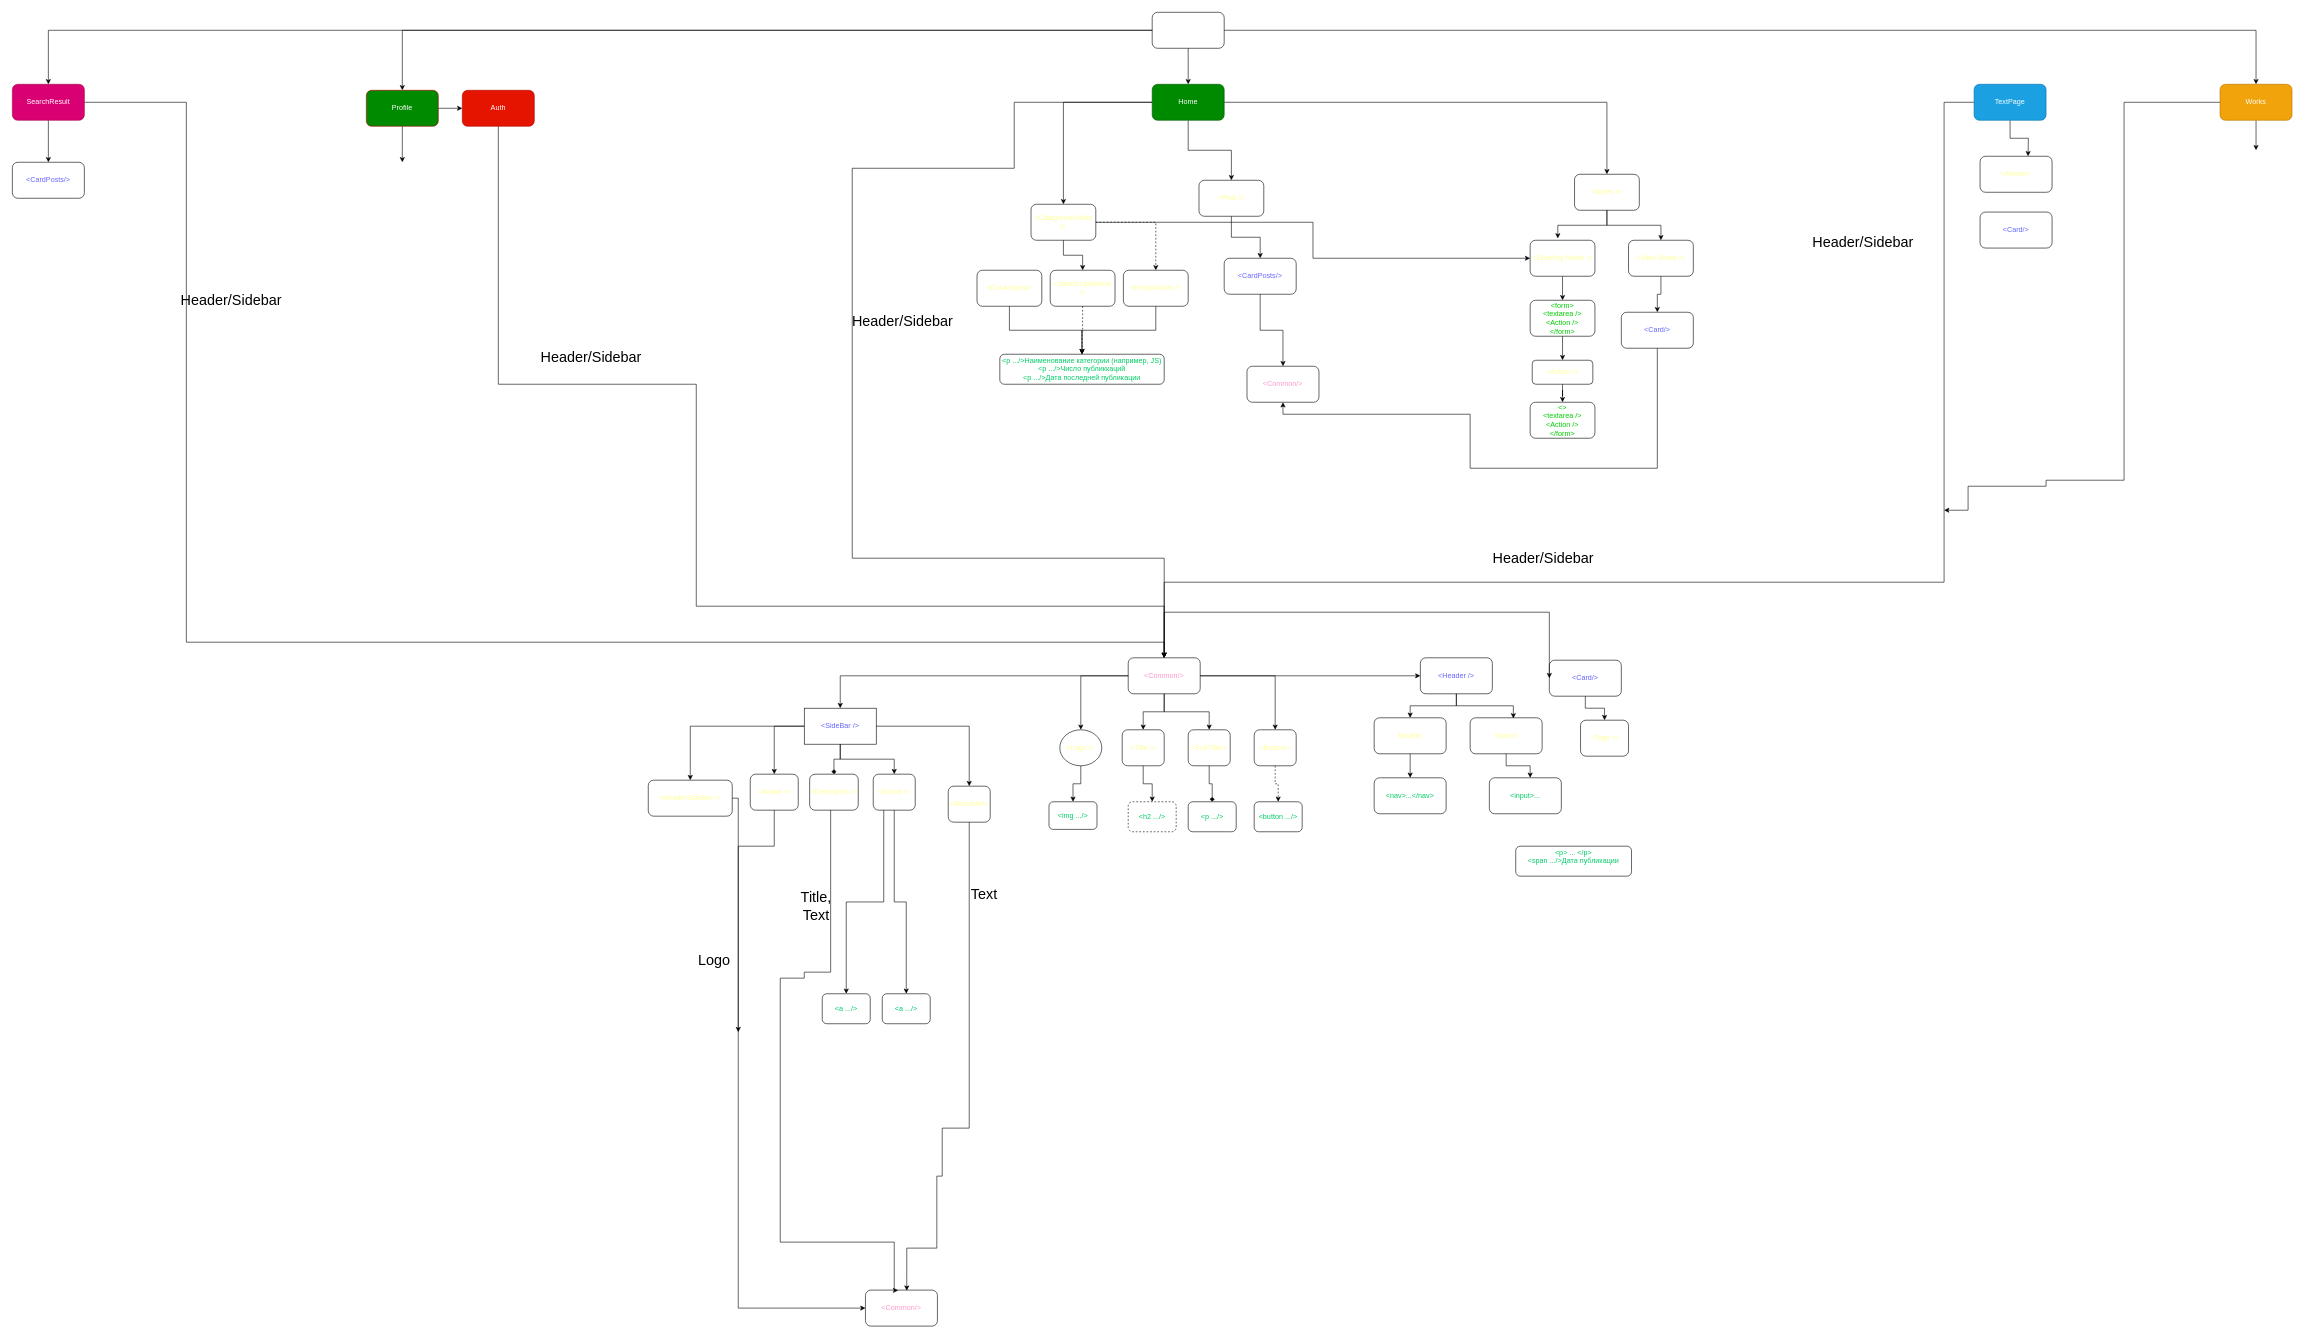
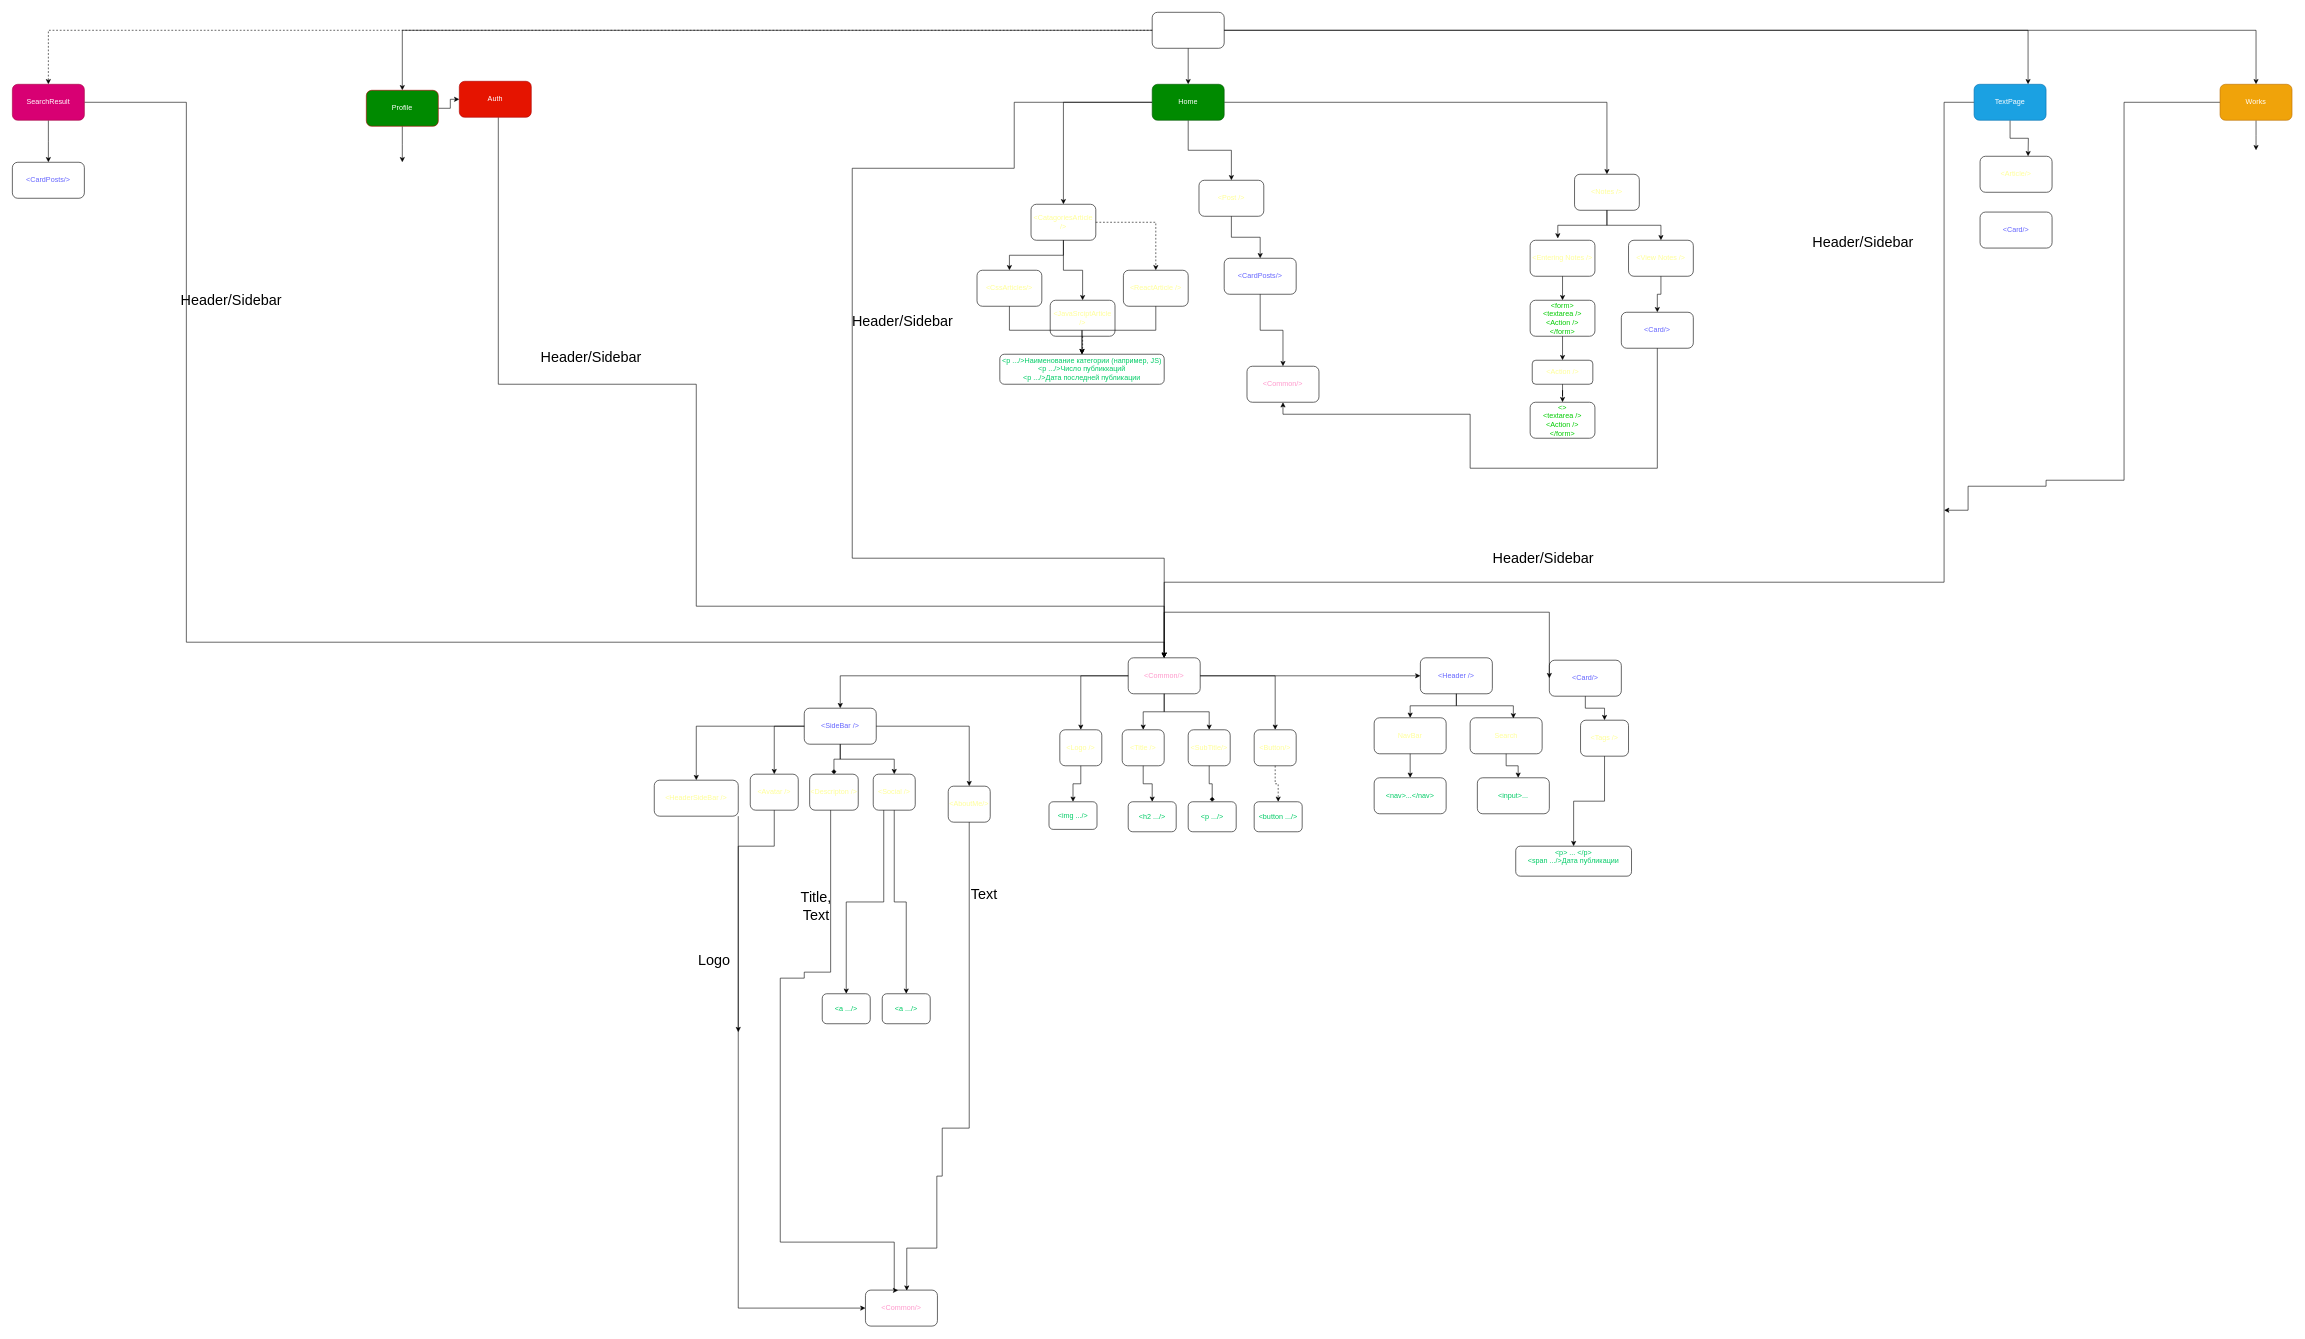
(200, 30) -> (200, 30)
none -> (2028, 78)
(498, 108) -> (495, 99)
(1312, 222) -> (1010, 259)
(1083, 288) -> (1083, 318)
(840, 726) -> (840, 726)
(1081, 748) -> (1081, 748)
none -> (1605, 780)
(1526, 796) -> (1514, 796)
(690, 798) -> (696, 798)
(1152, 817) -> (1152, 817)
